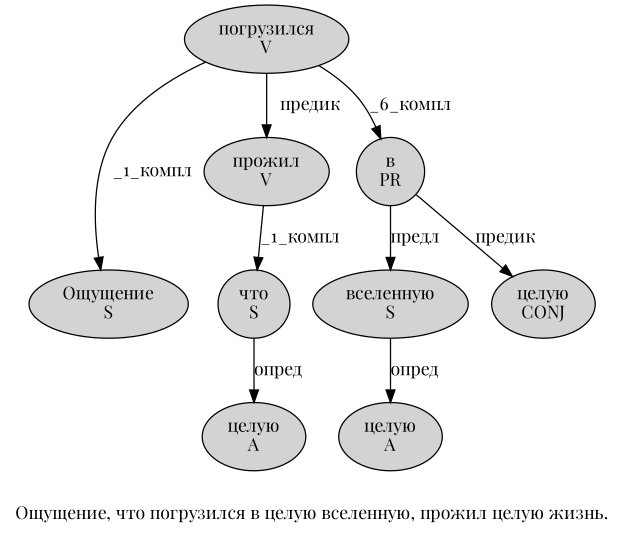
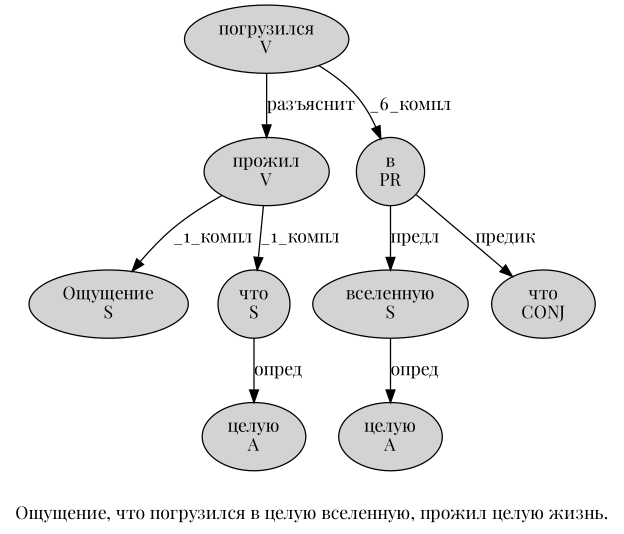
(311, 105) -> (311, 105)
(112, 138) -> (178, 224)
(543, 304) -> (543, 304)
